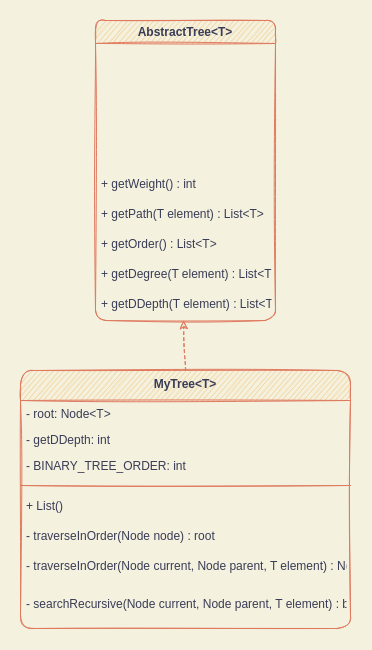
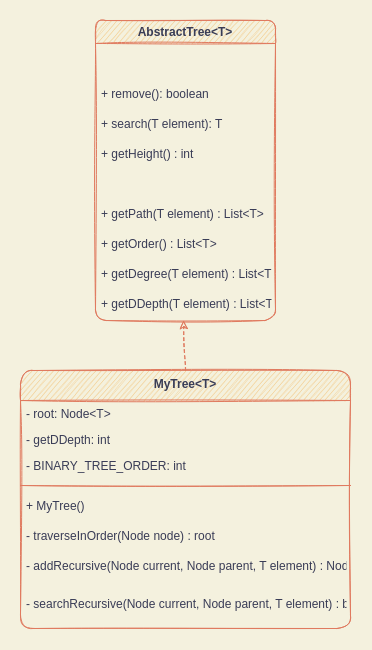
none -> (186, 96)
none -> (186, 126)
none -> (186, 156)
(186, 186) -> none
(50, 506) -> (58, 506)
(216, 566) -> (204, 566)
